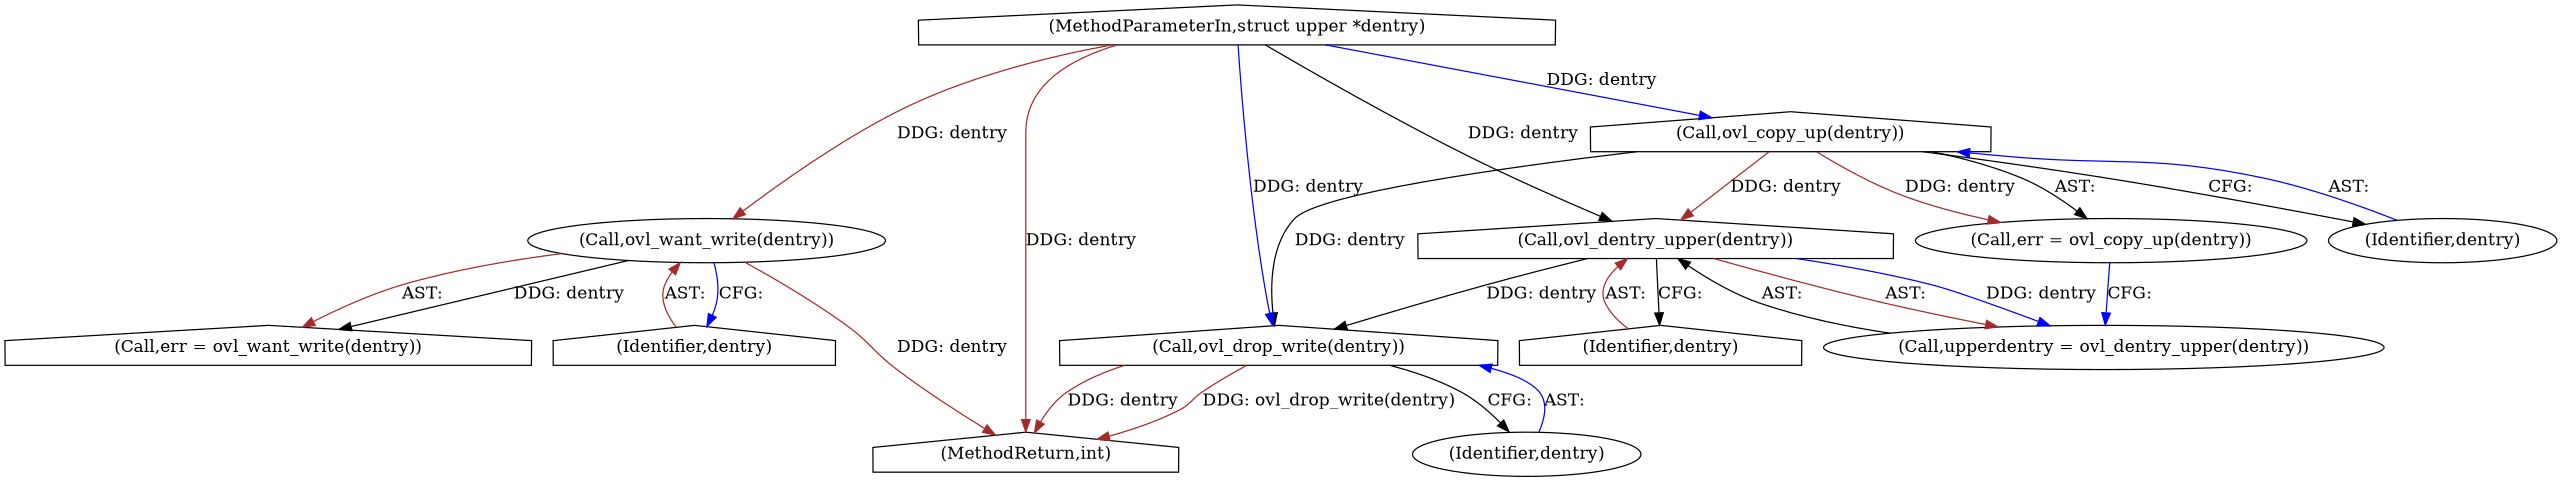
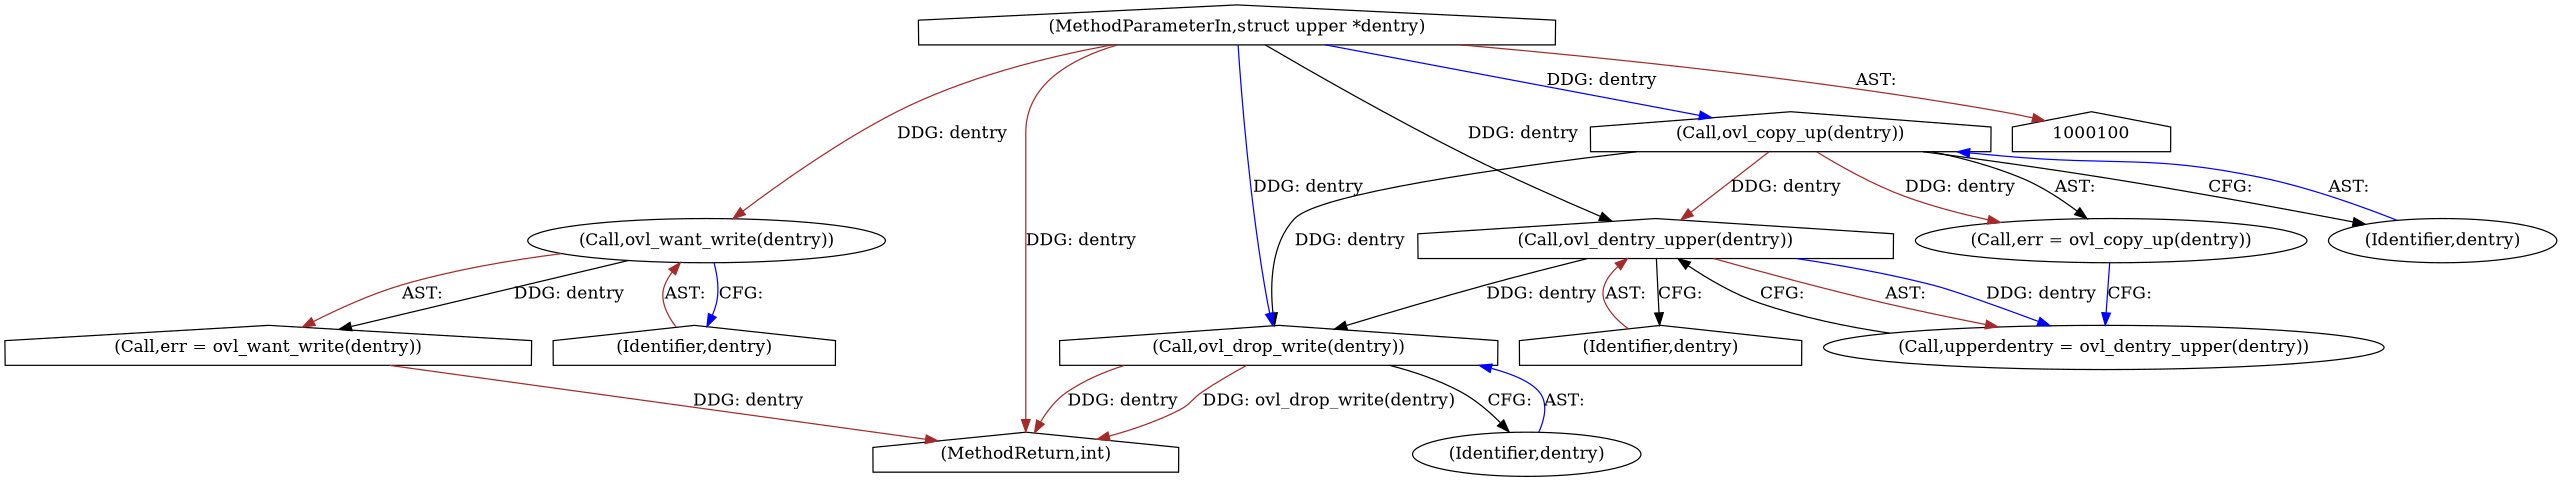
none -> (2092, 134)
(1785, 294) -> (1785, 294)
(867, 343) -> (657, 402)
